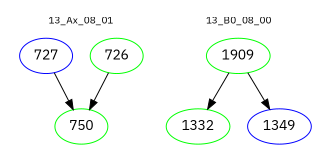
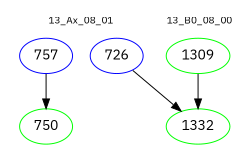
(46, 56) -> (46, 56)
(117, 56) -> (117, 56)
(238, 56) -> (198, 56)
(101, 87) -> (145, 81)
(279, 126) -> none
